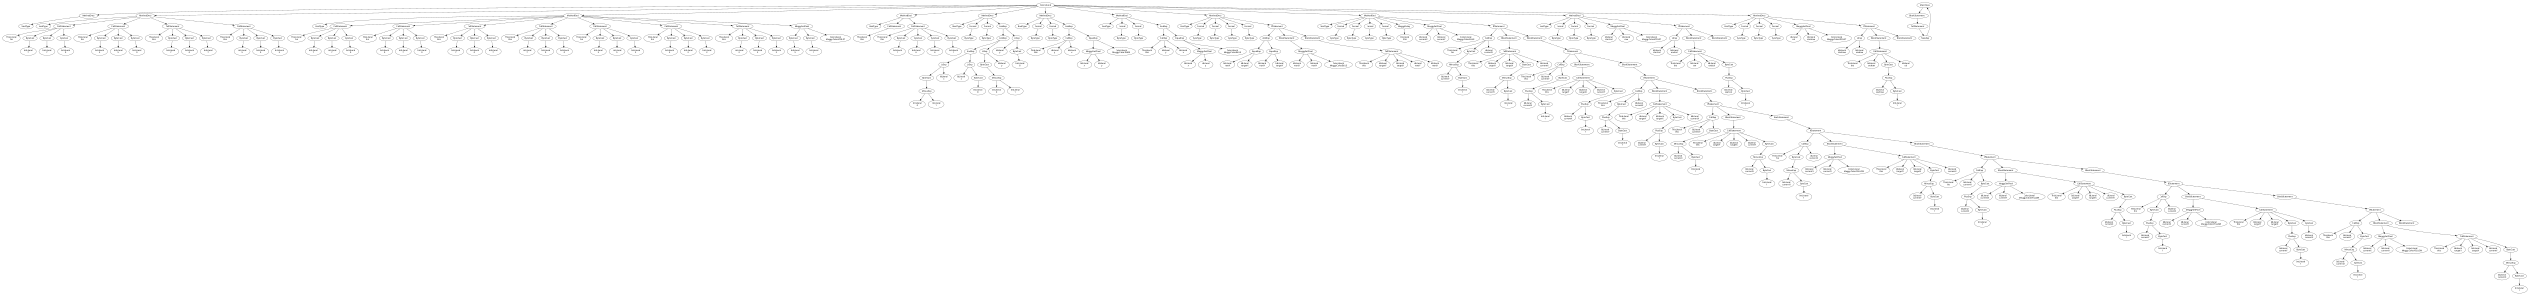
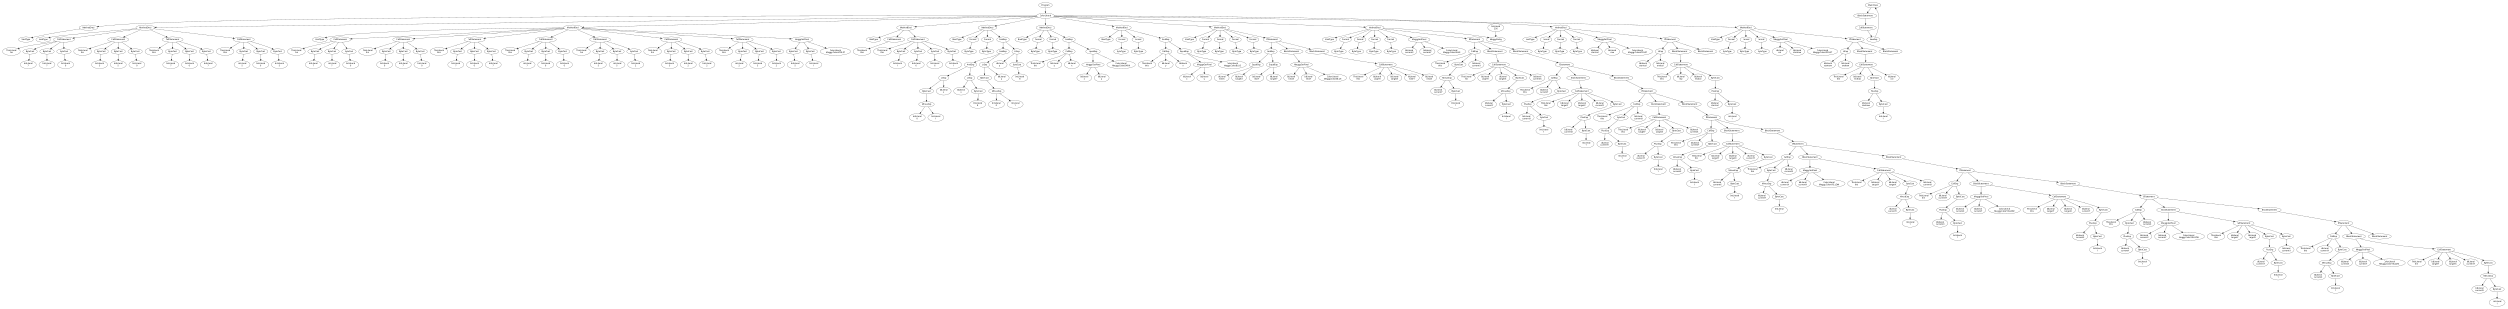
none -> (1045, 5)
(1404, 31) -> (1496, 34)
